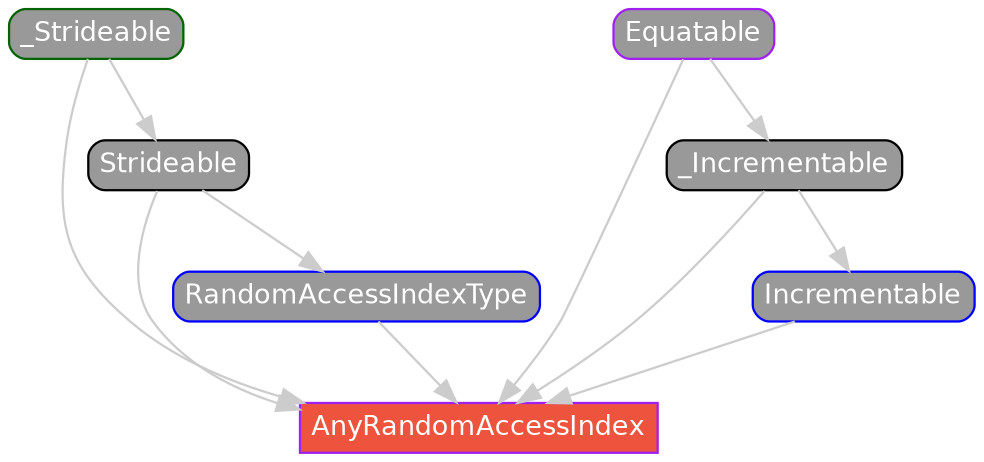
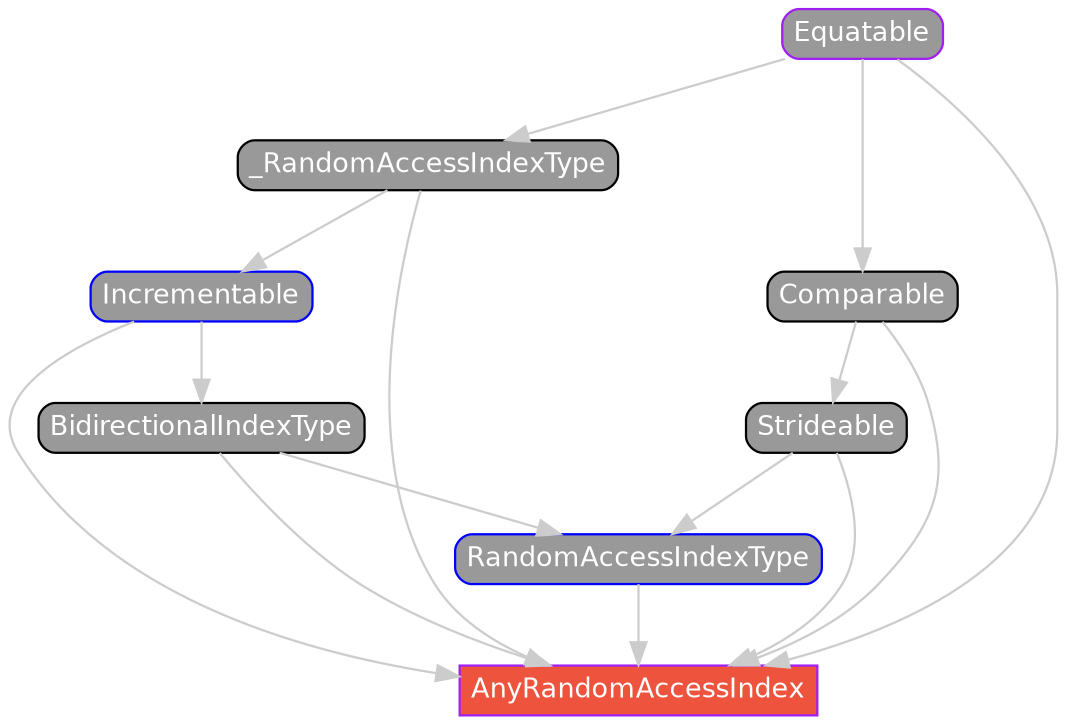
(96, 34) -> none
(784, 165) -> (428, 165)
none -> (863, 297)
none -> (202, 428)
